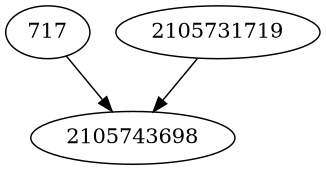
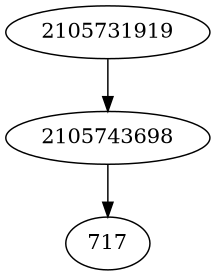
(218, 32) -> (108, 32)
(84, 78) -> (108, 183)
